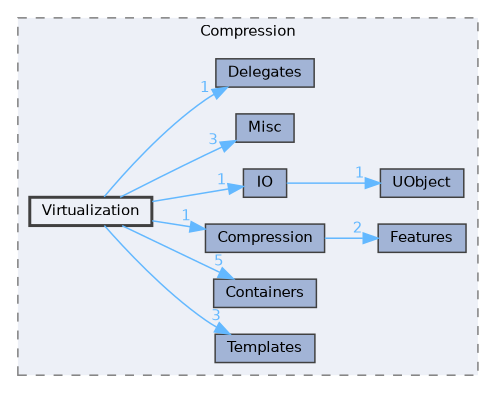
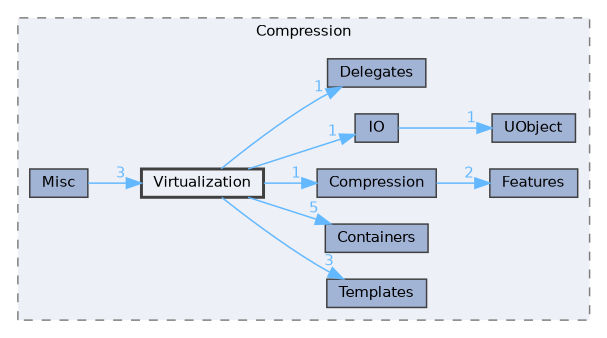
(171, 172) -> (107, 183)
